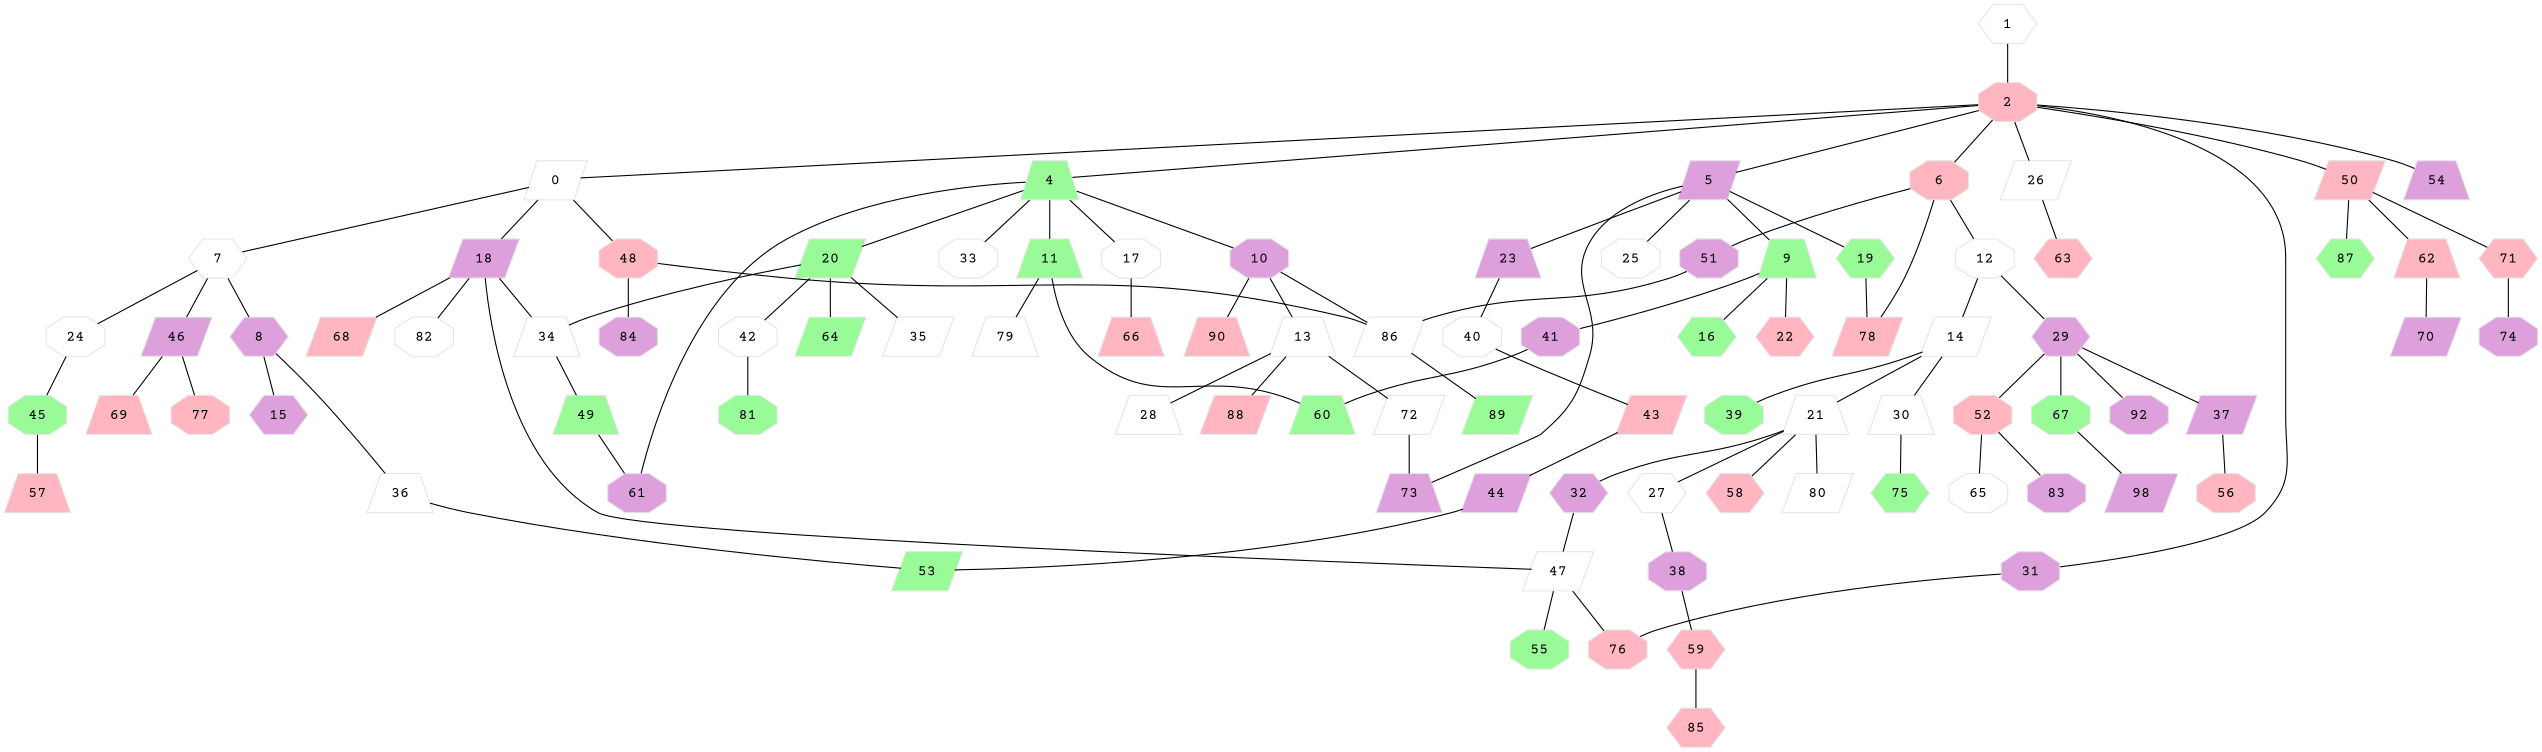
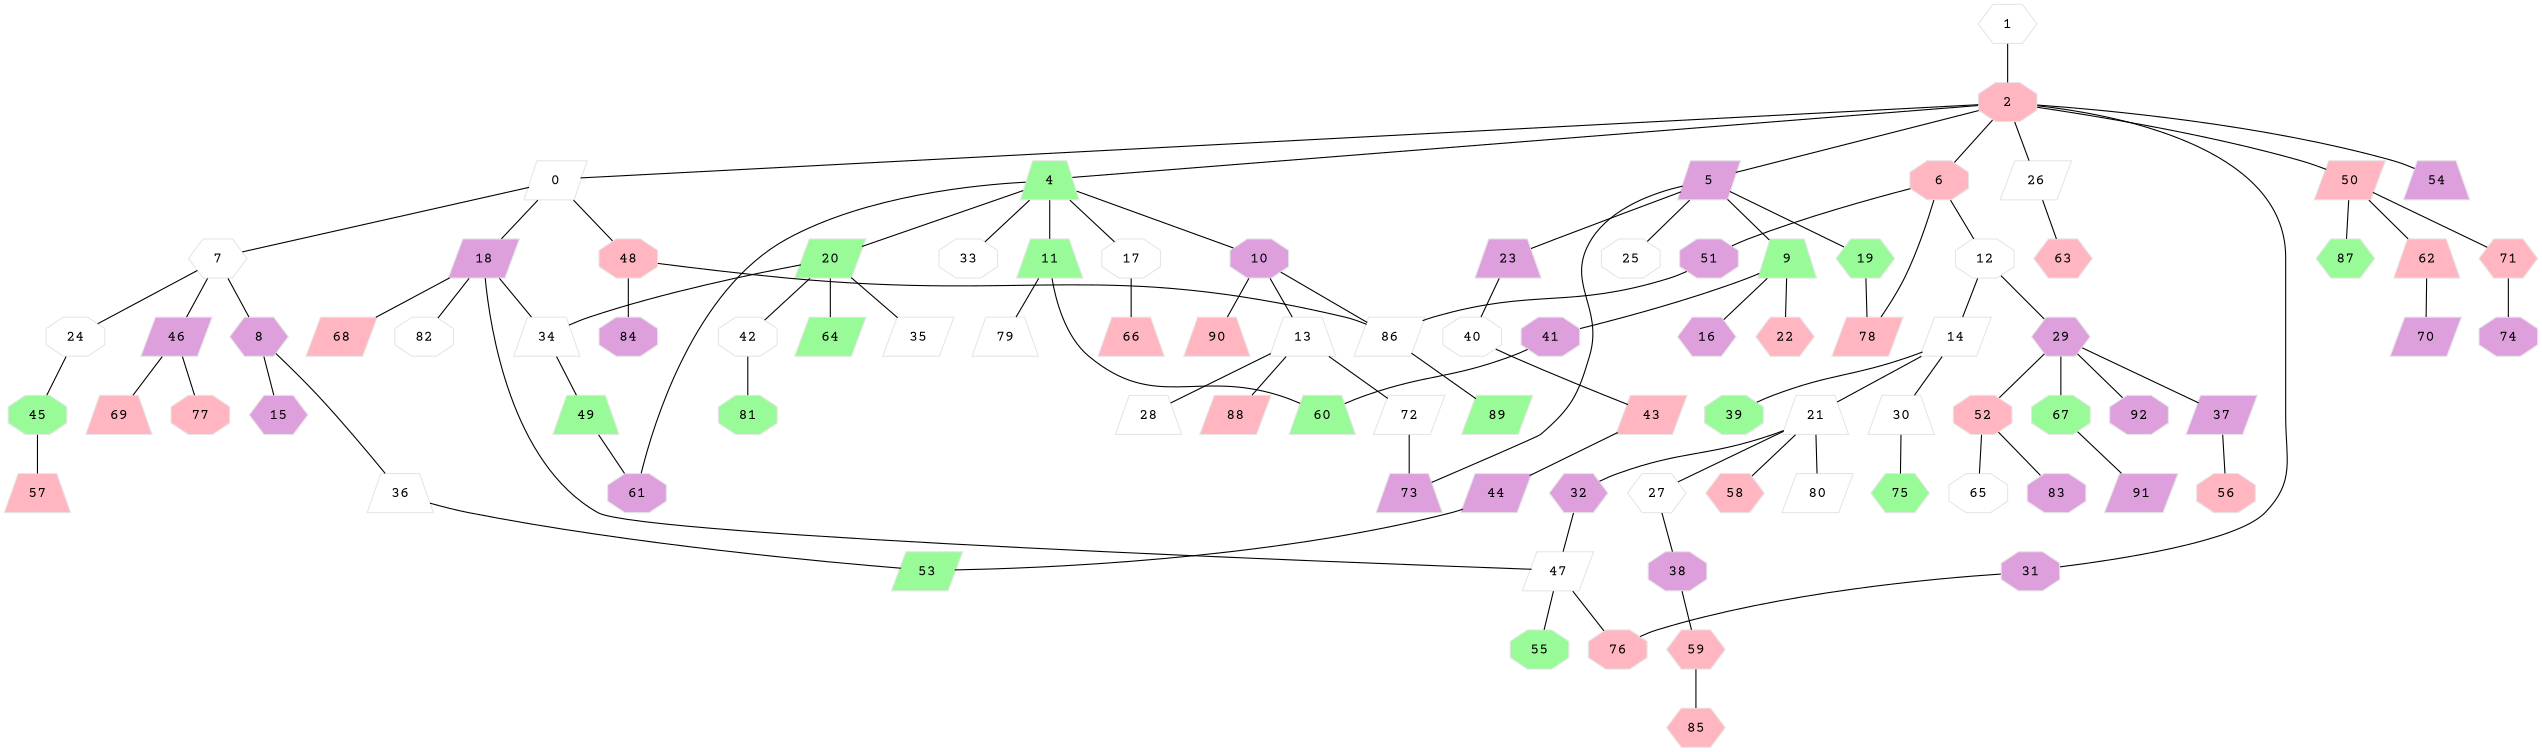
(1707, 337) -> (1707, 337)
(2141, 493) -> (2141, 493)
